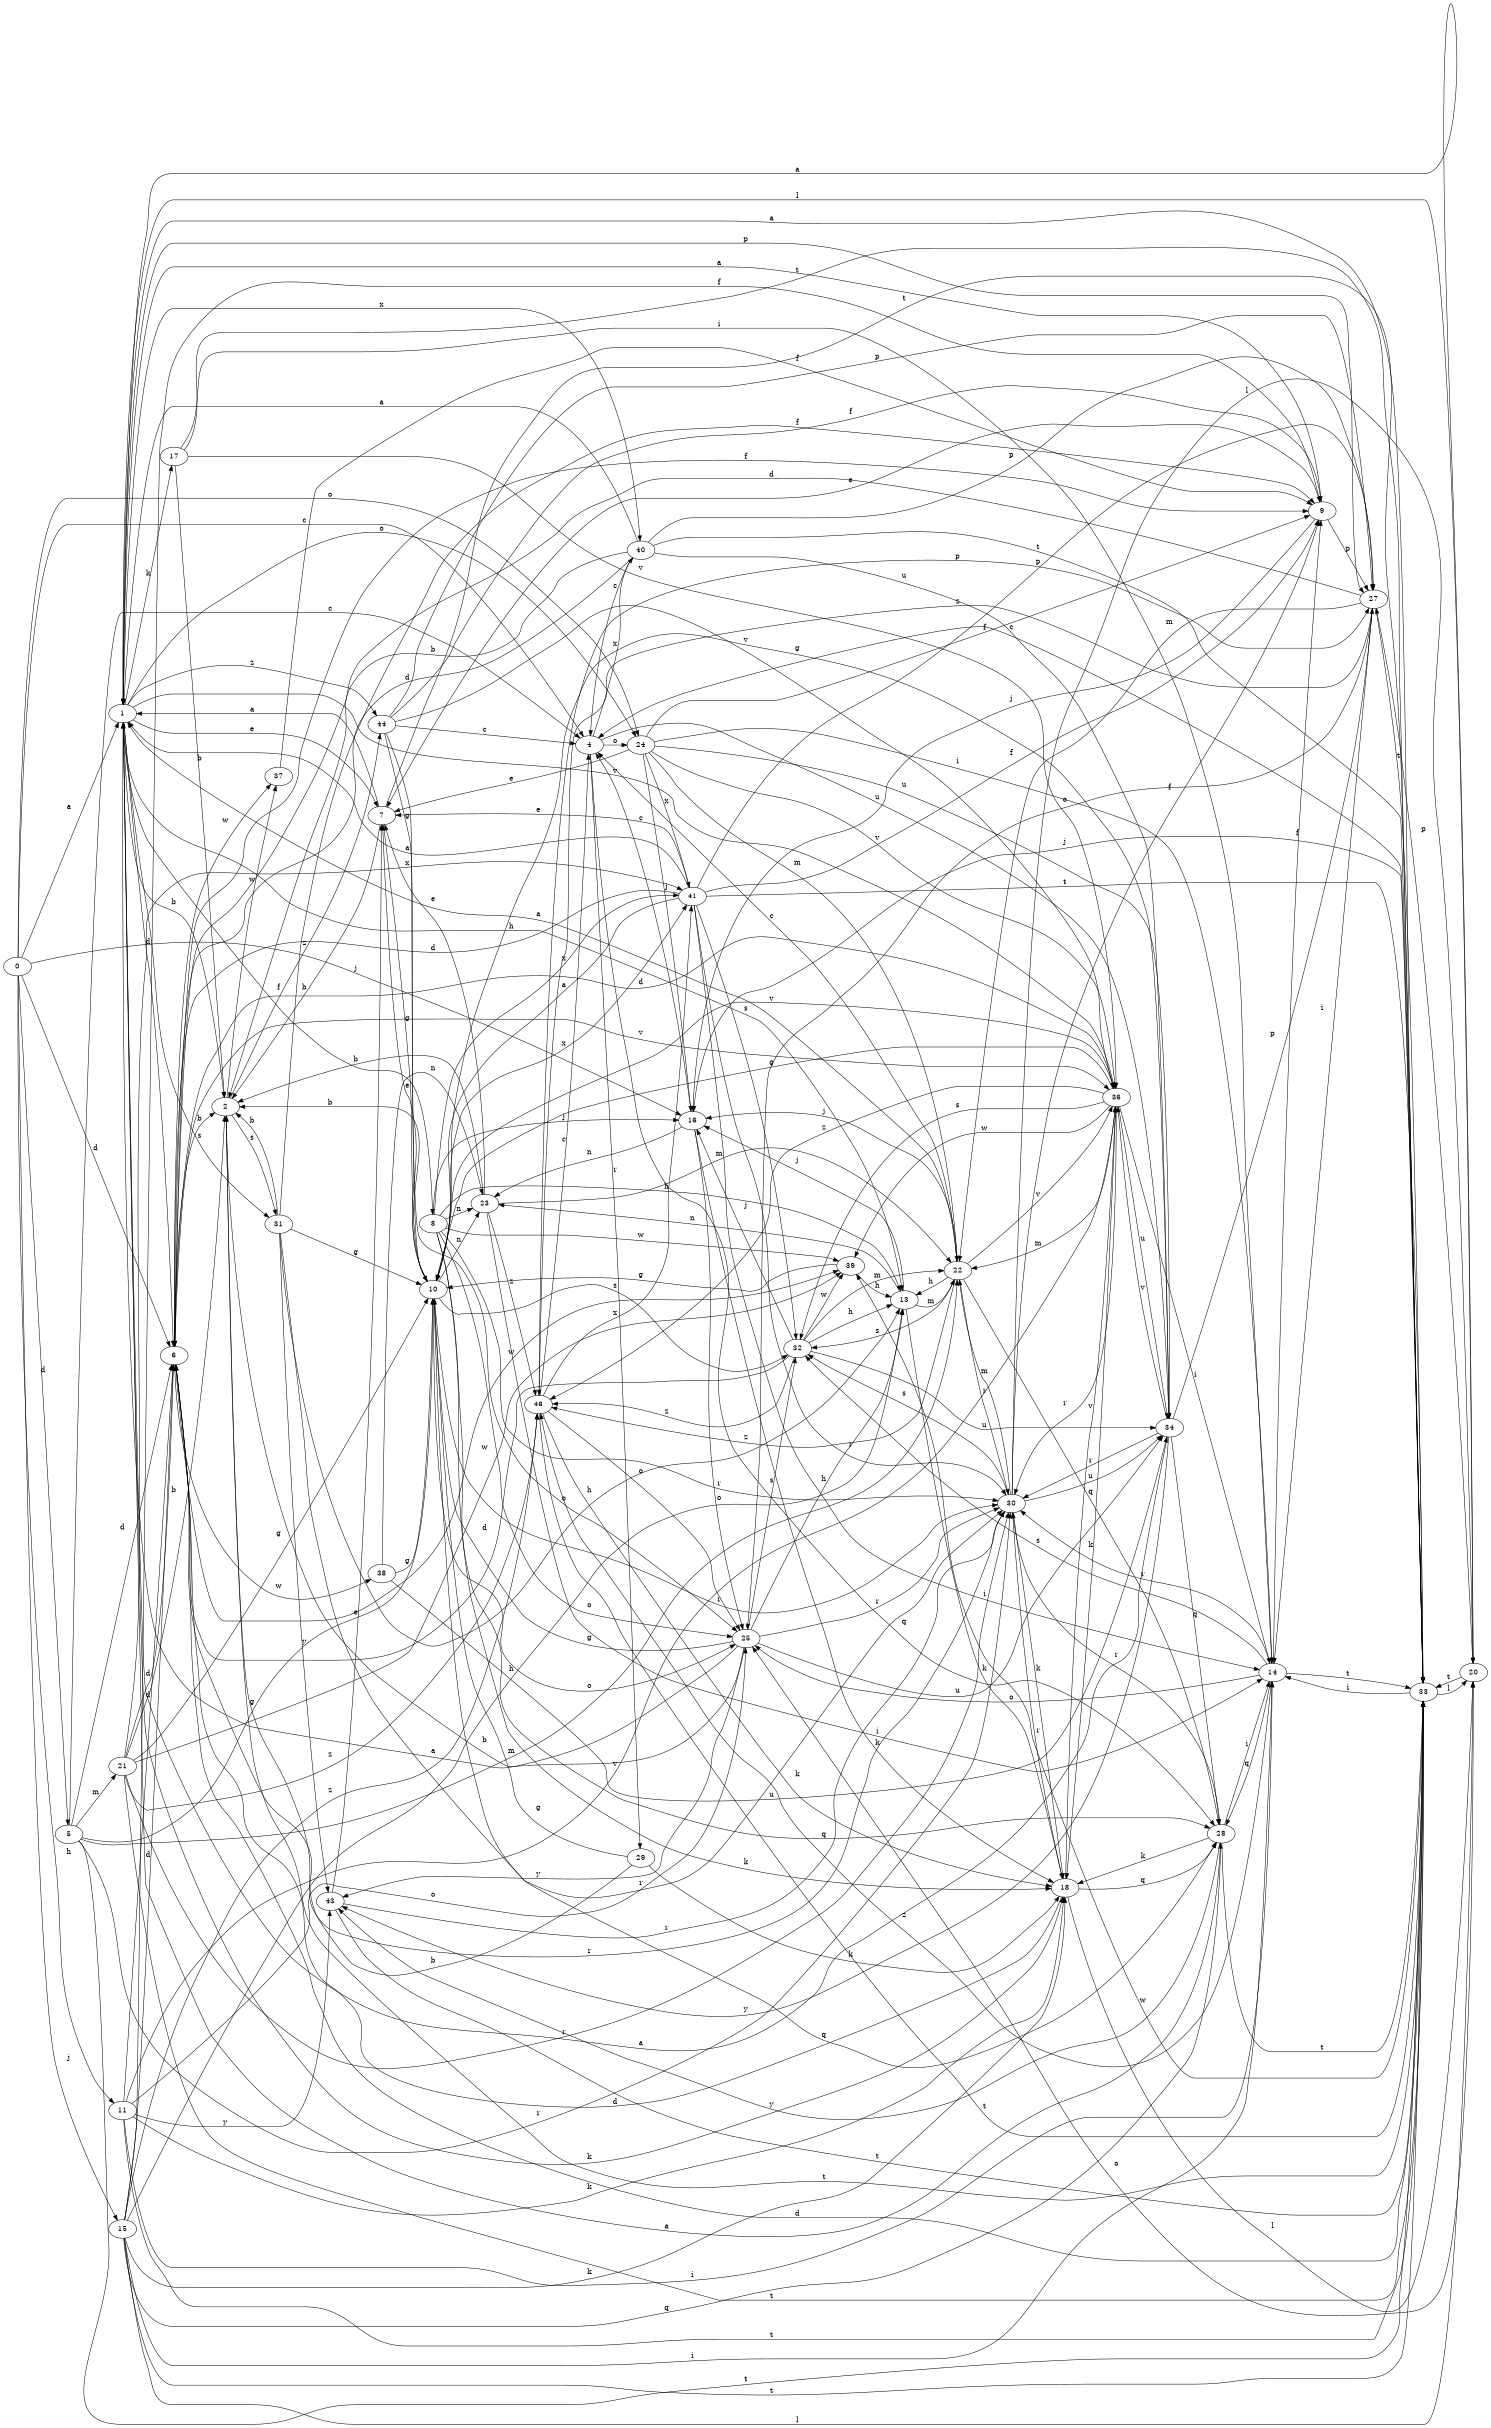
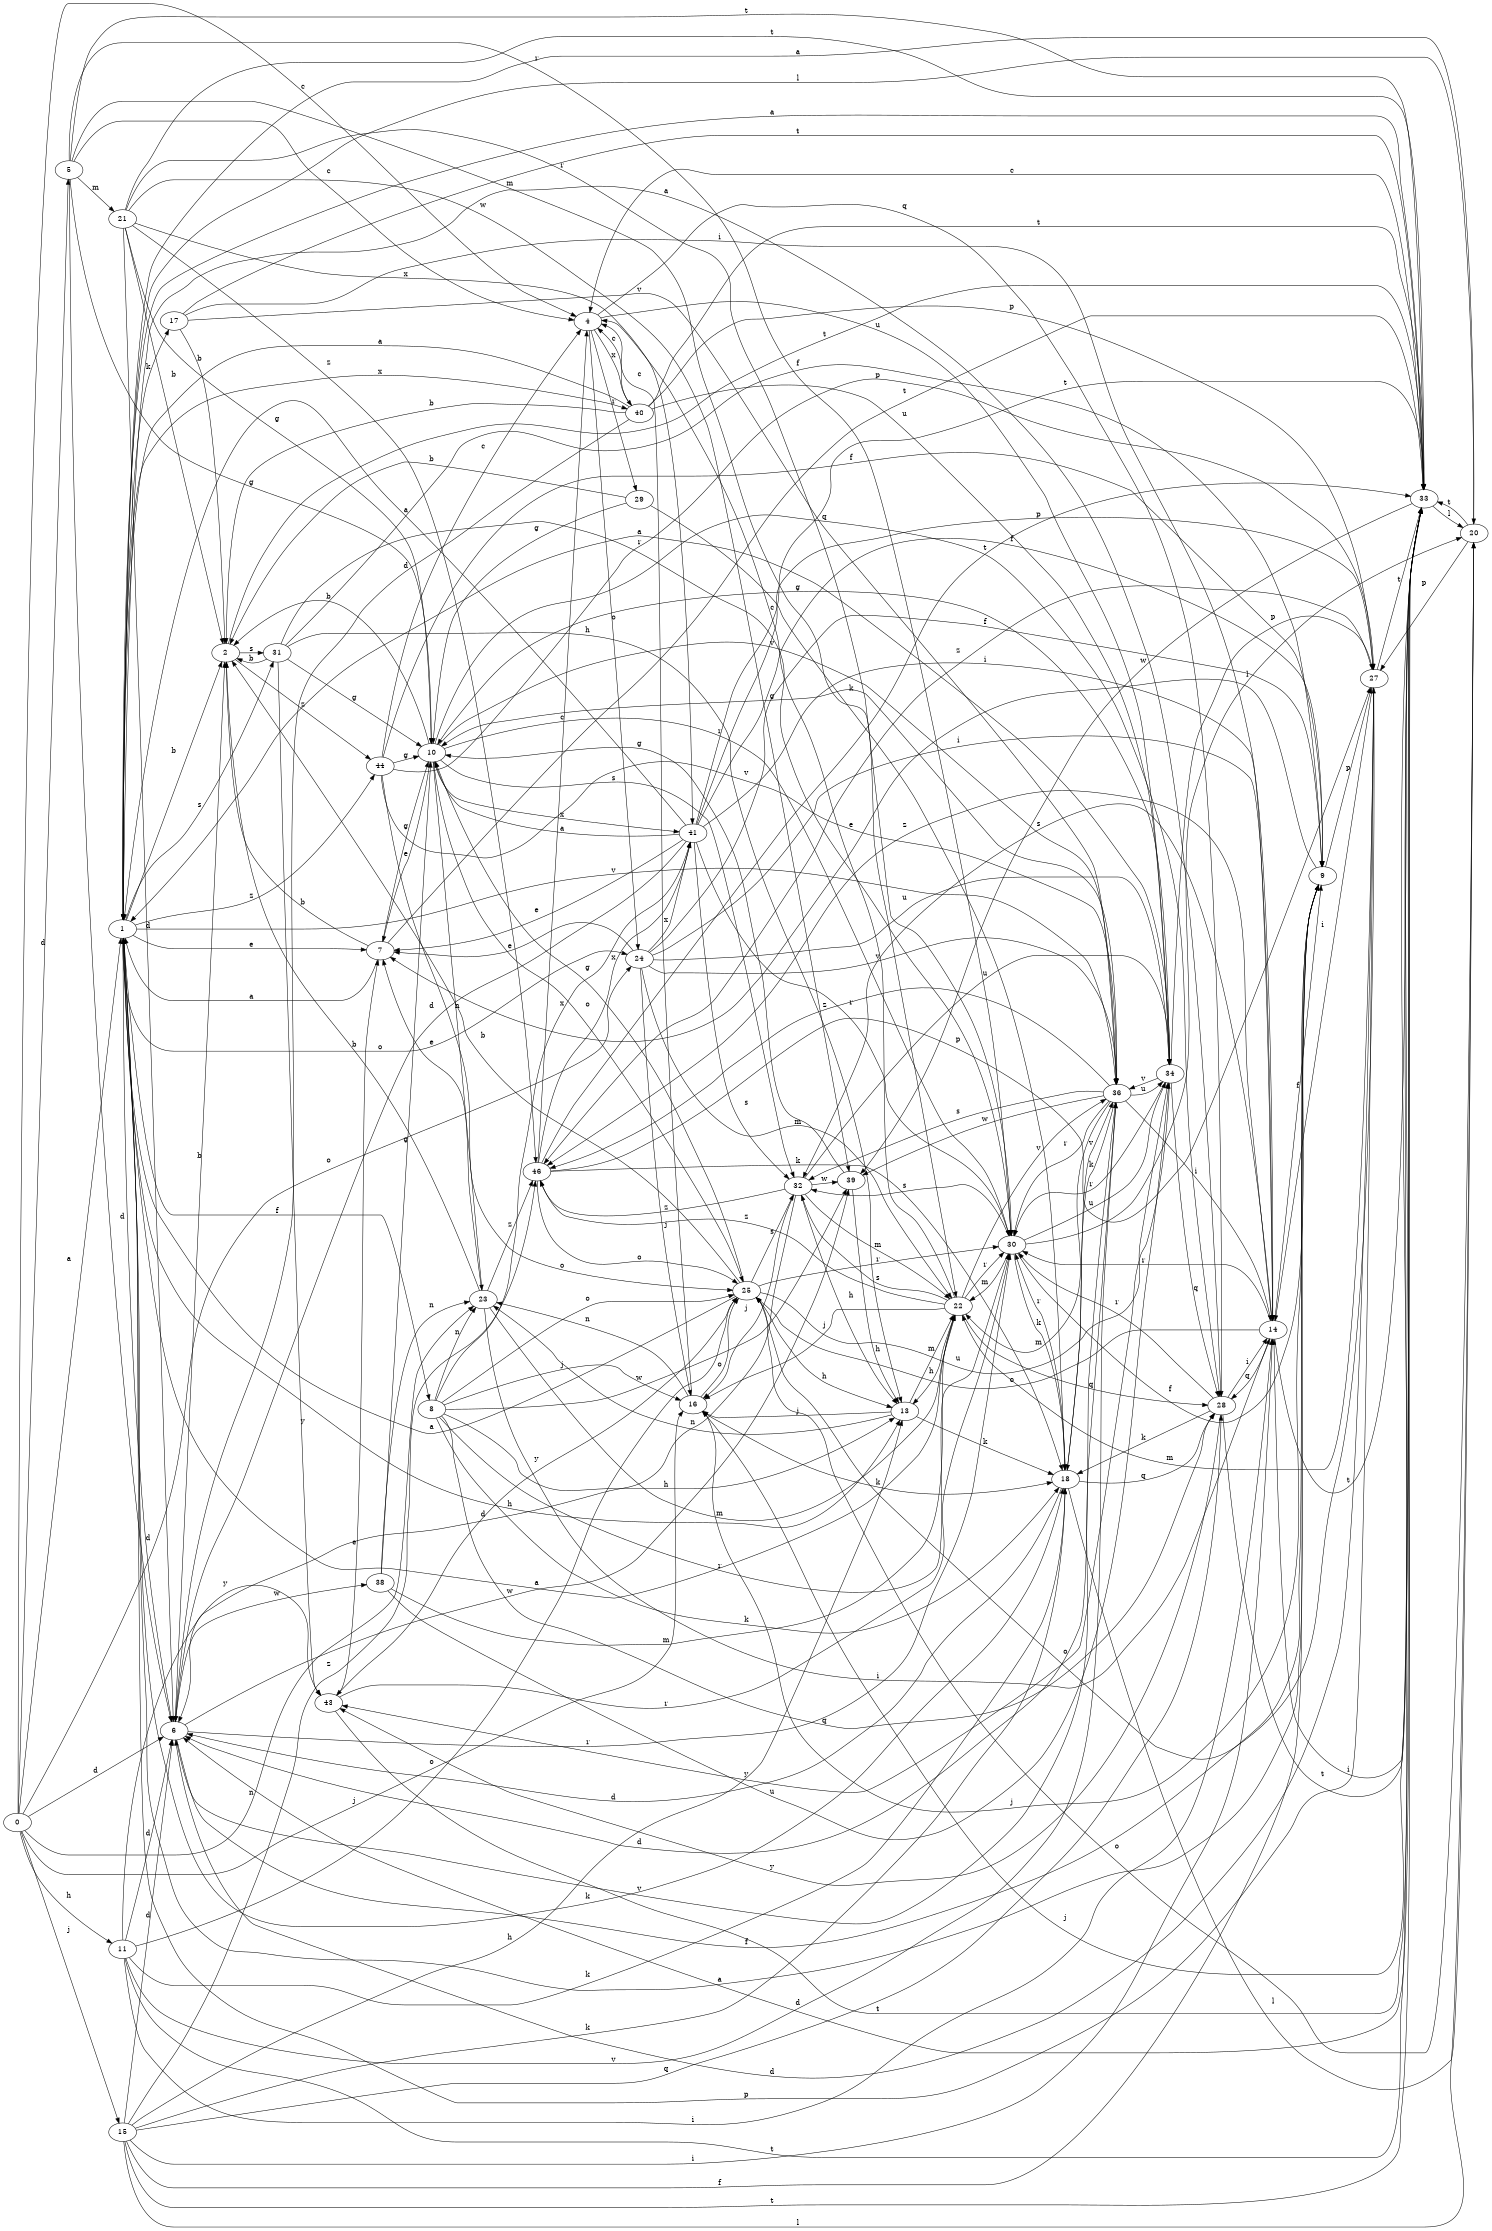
(279, 776) -> none
none -> (759, 1631)
none -> (301, 1678)
